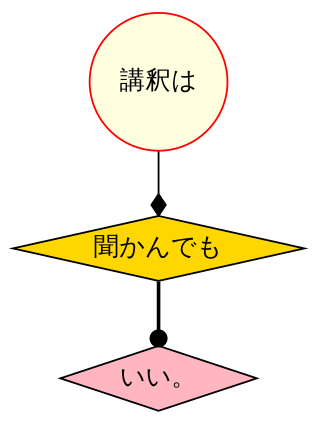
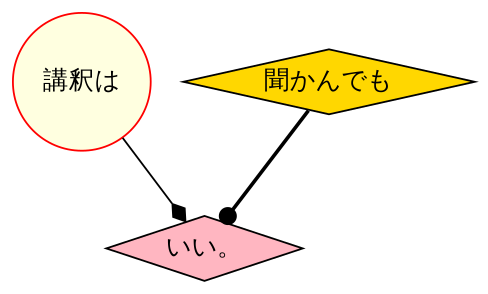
(159, 173) -> (147, 171)
